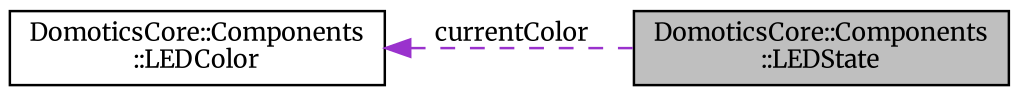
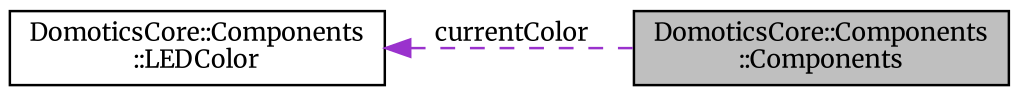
(821, 48) -> (821, 48)
